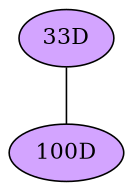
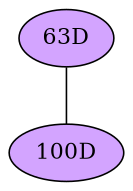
(66, 38) -> (66, 38)
